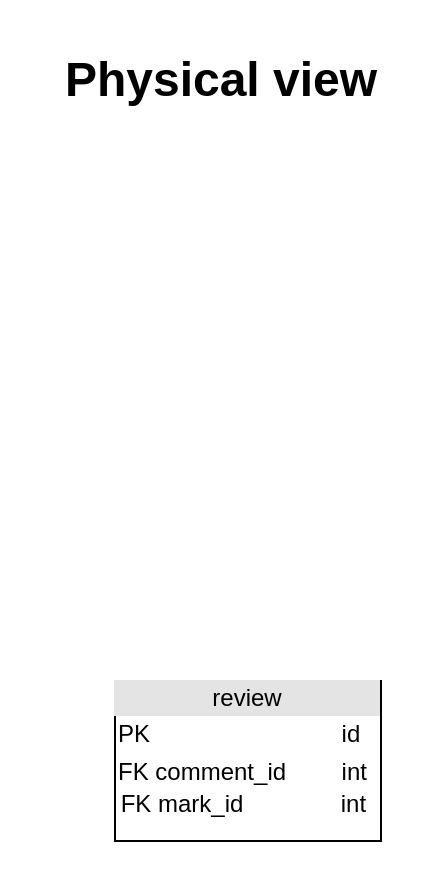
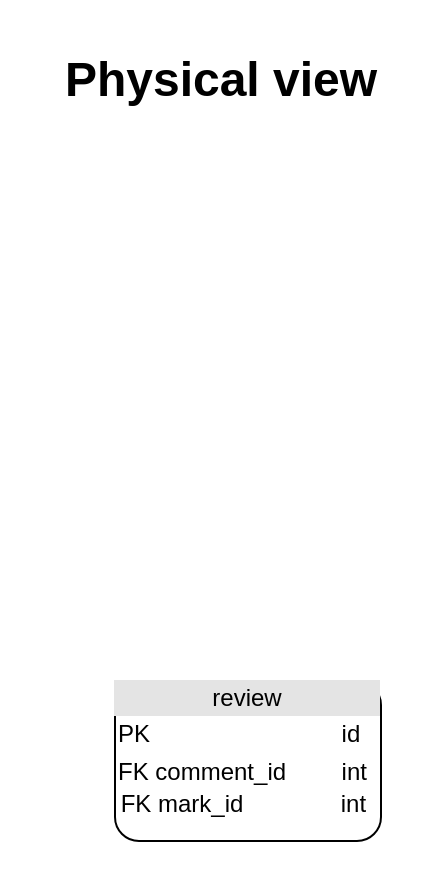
(248, 761) -> (248, 761)
